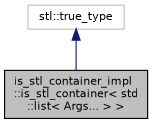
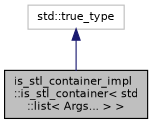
(76, 17) -> (76, 17)
